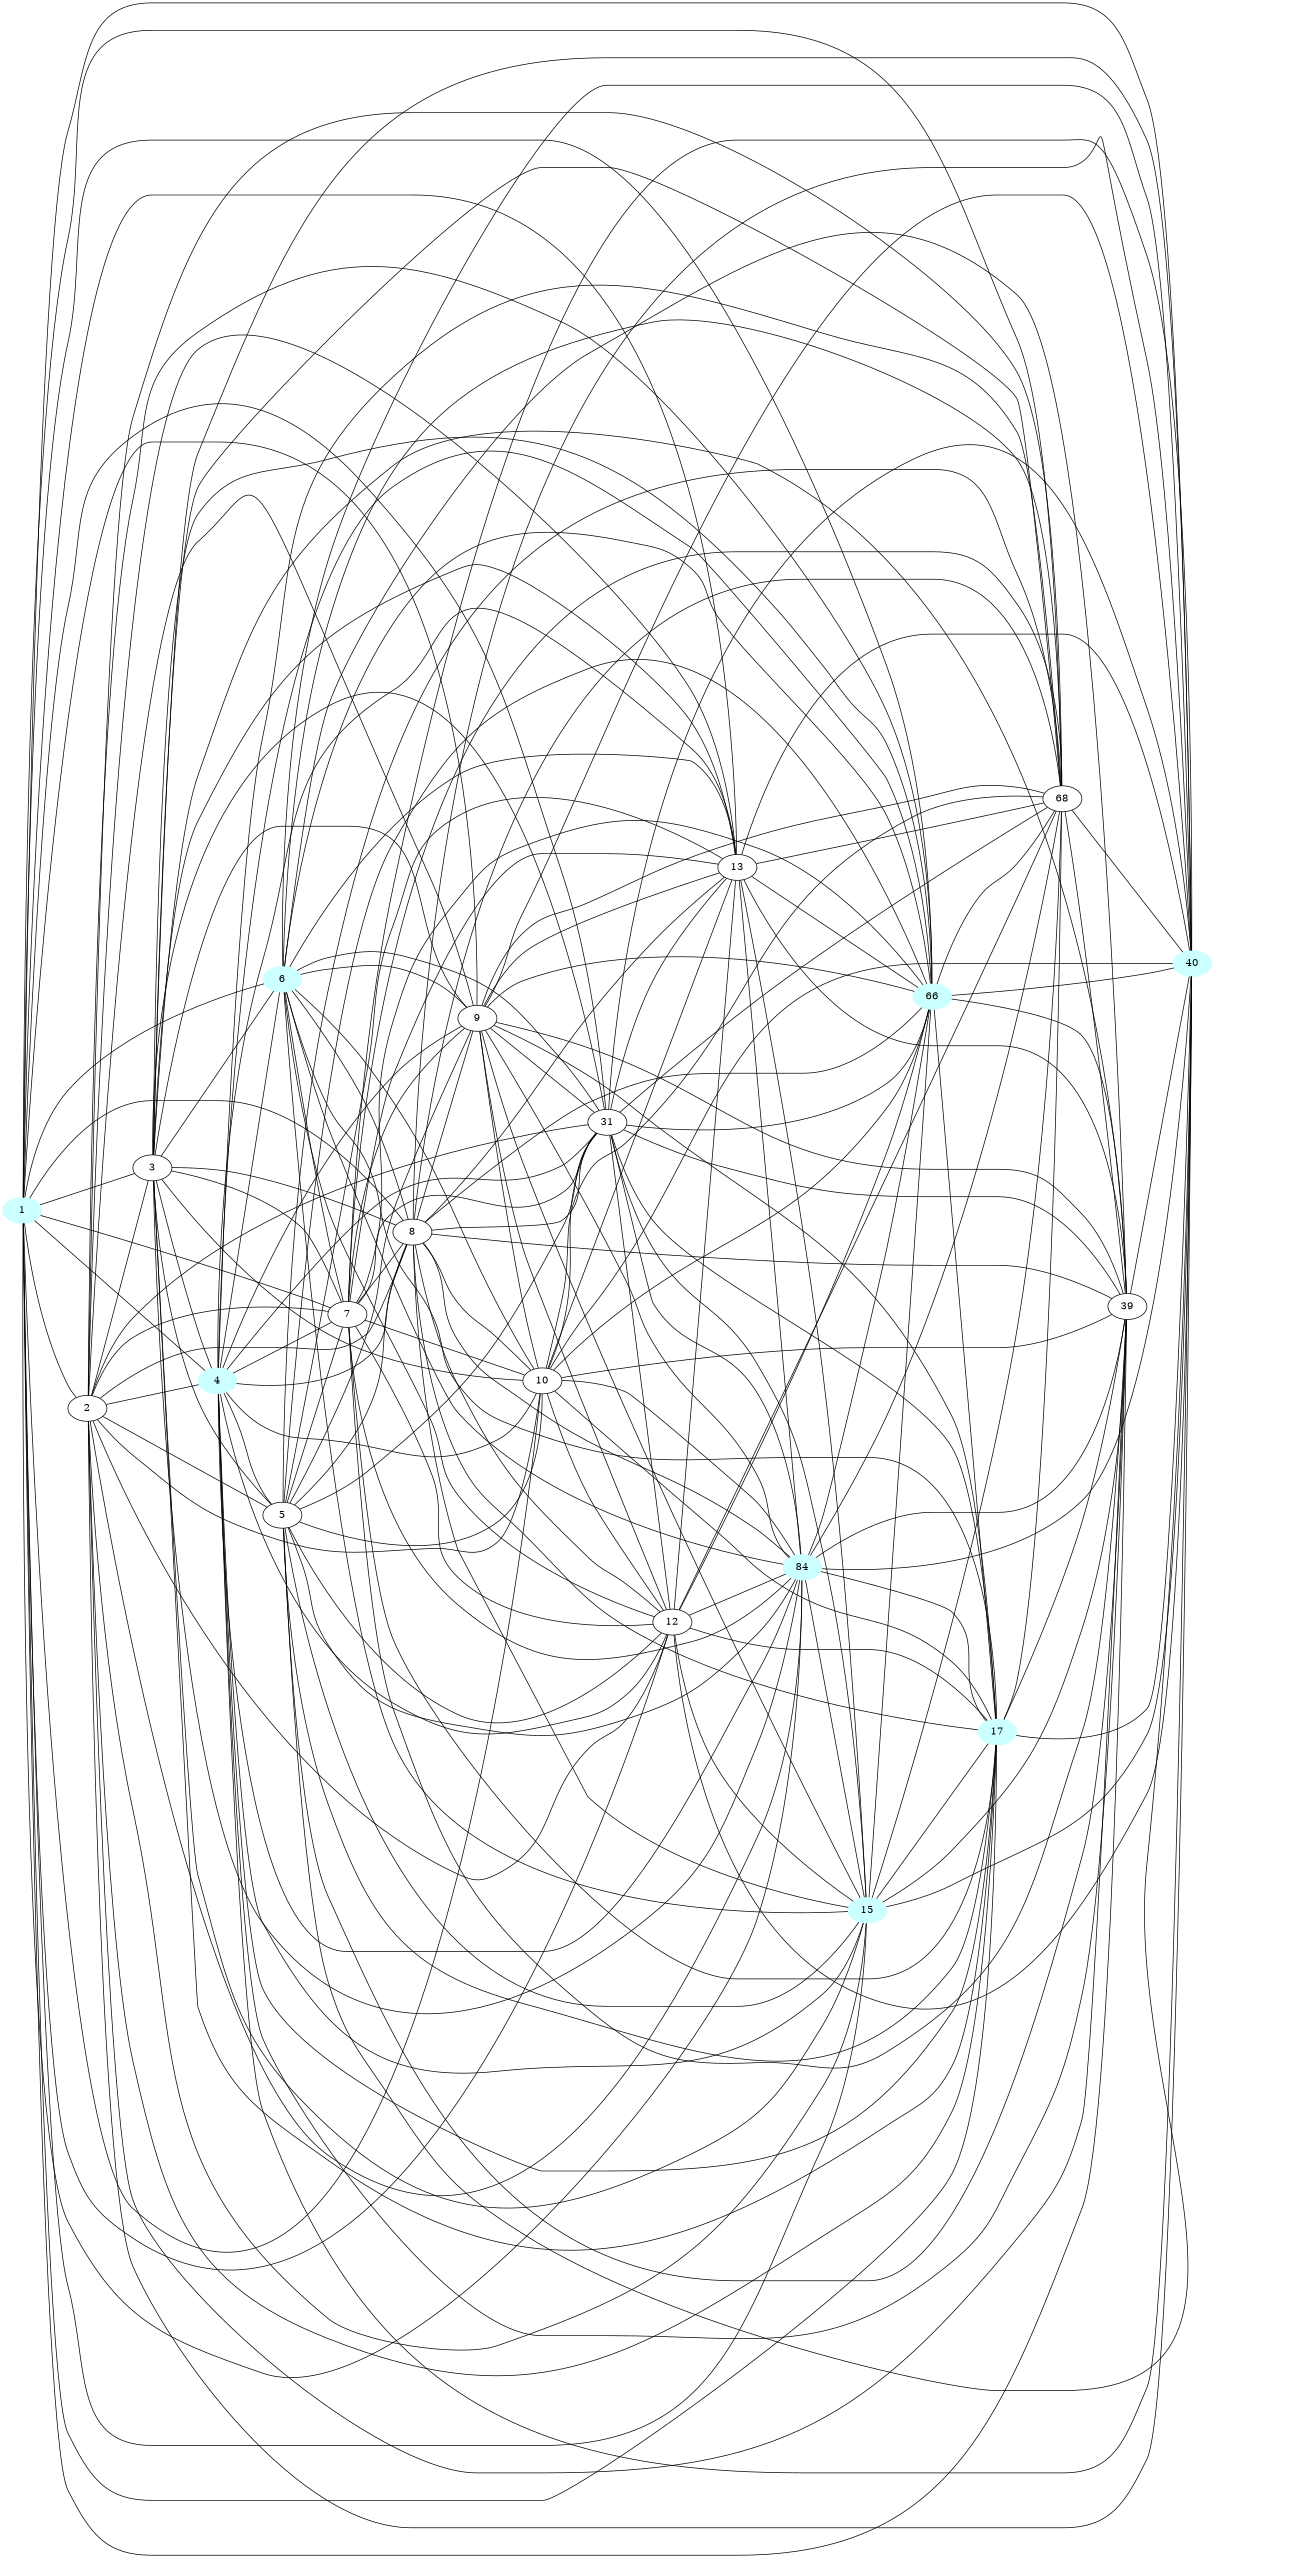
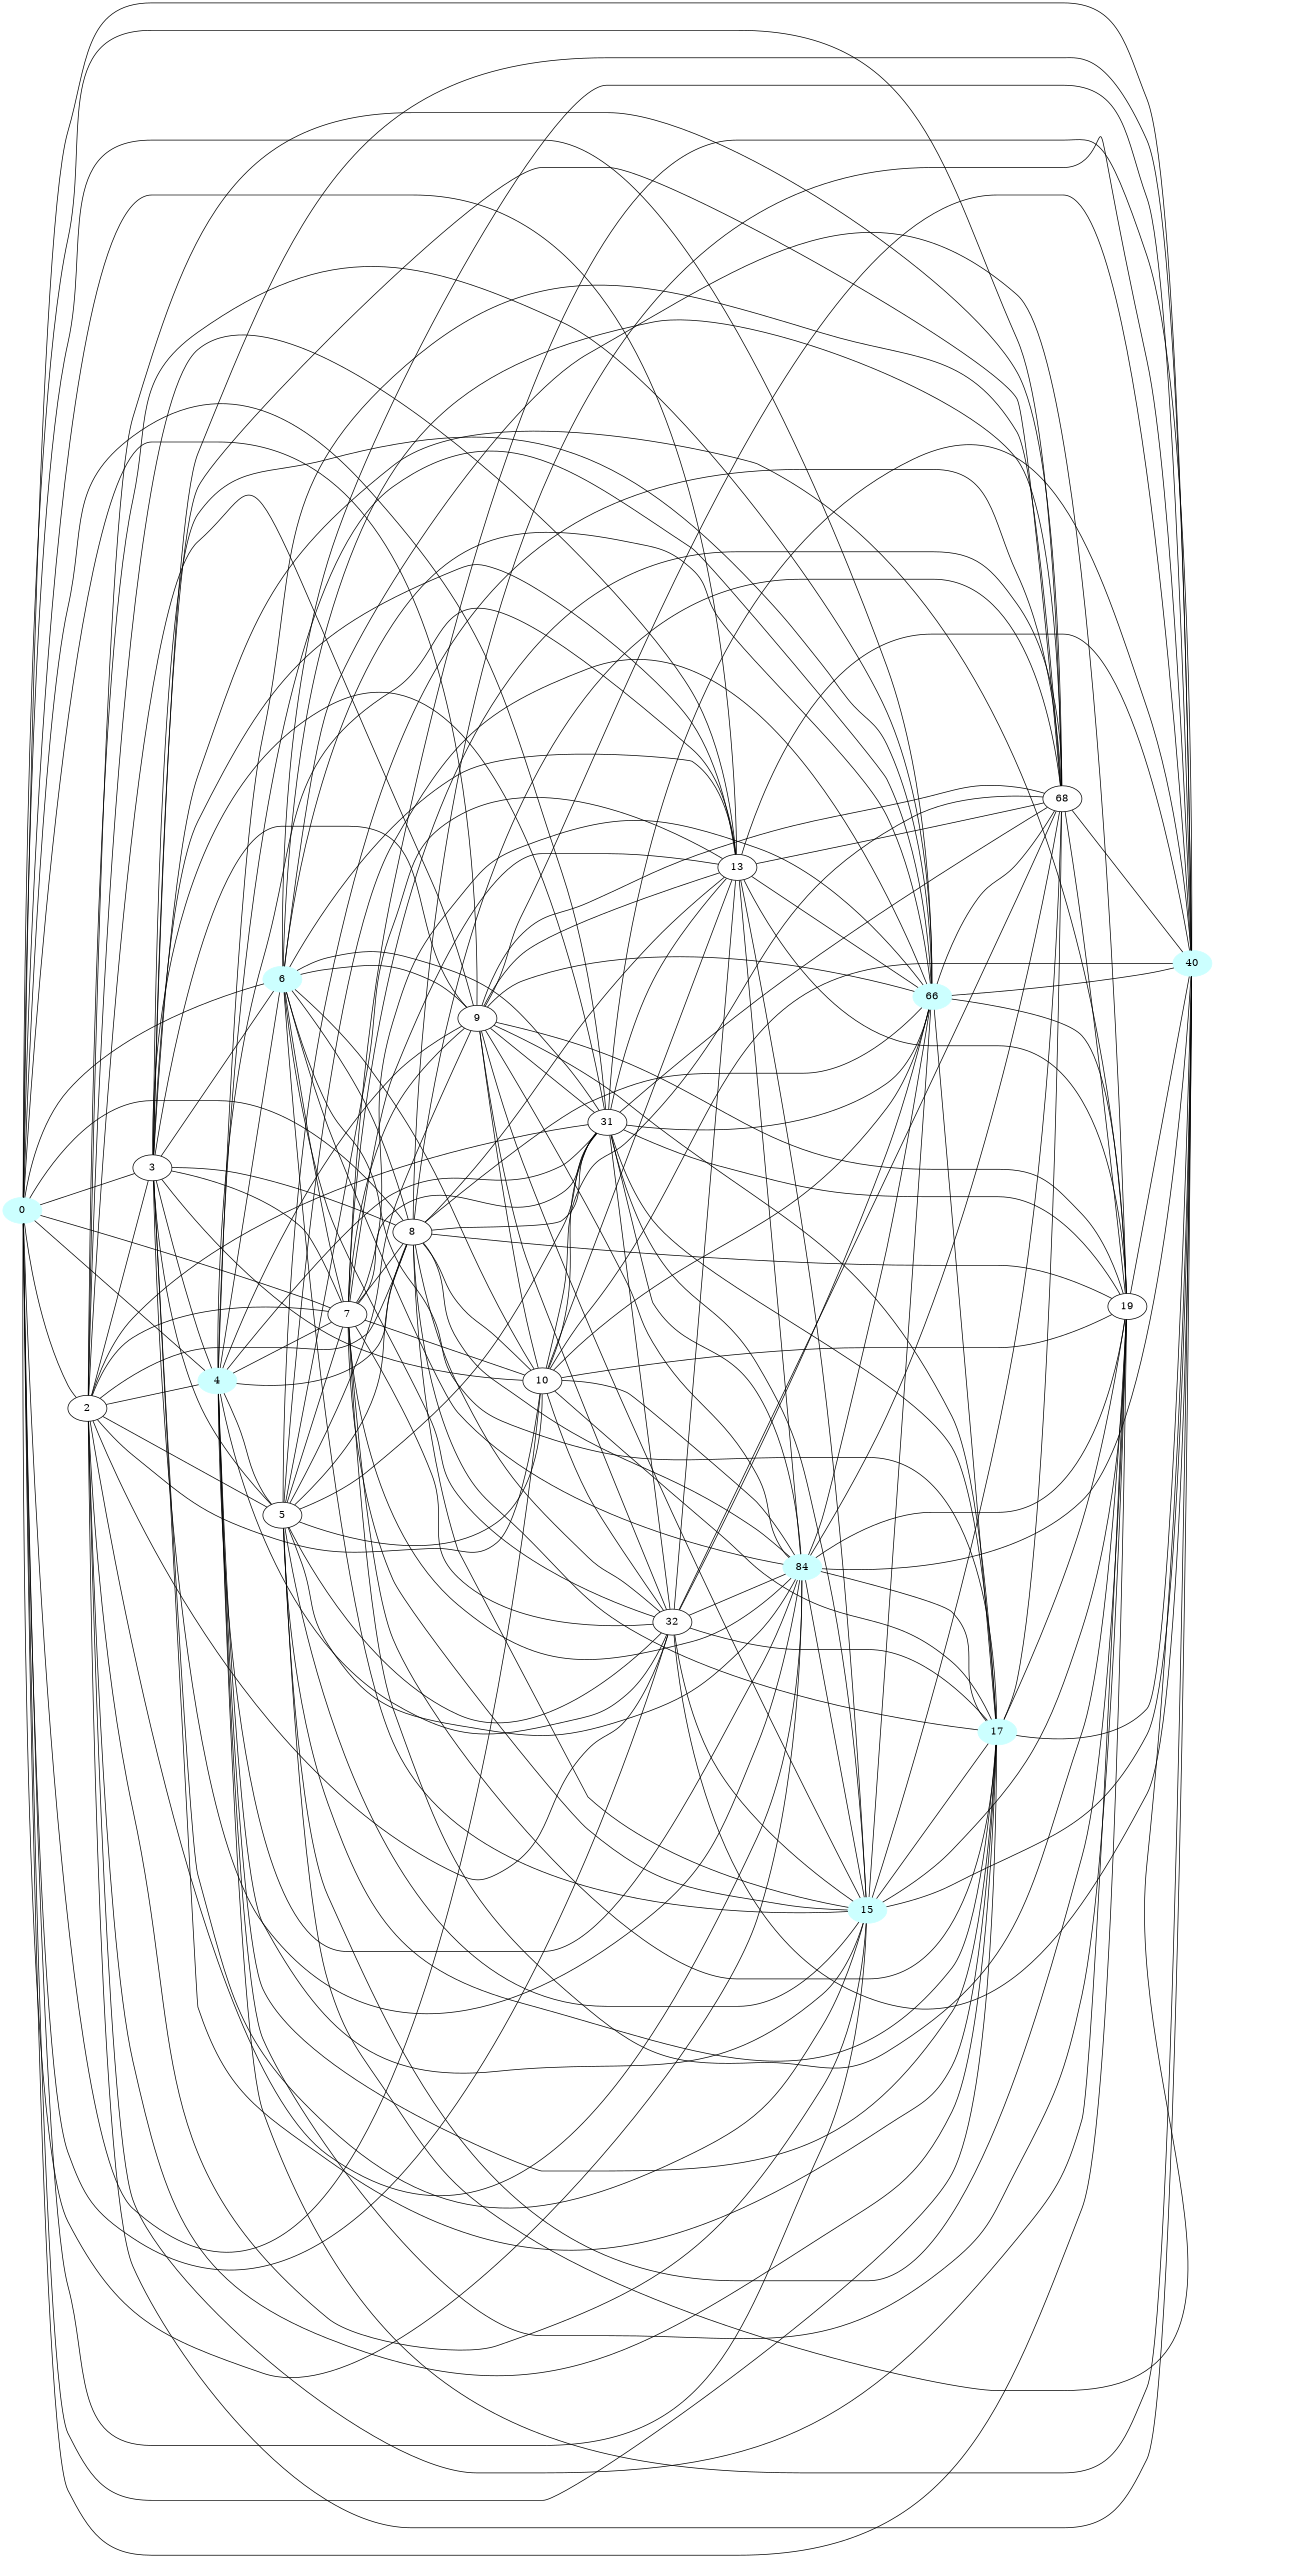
(445, 1125) -> none
(22, 1210) -> (22, 1210)
(1127, 1306) -> (1127, 1306)
(377, 1448) -> none
(672, 1622) -> (672, 1622)
none -> (479, 1699)
